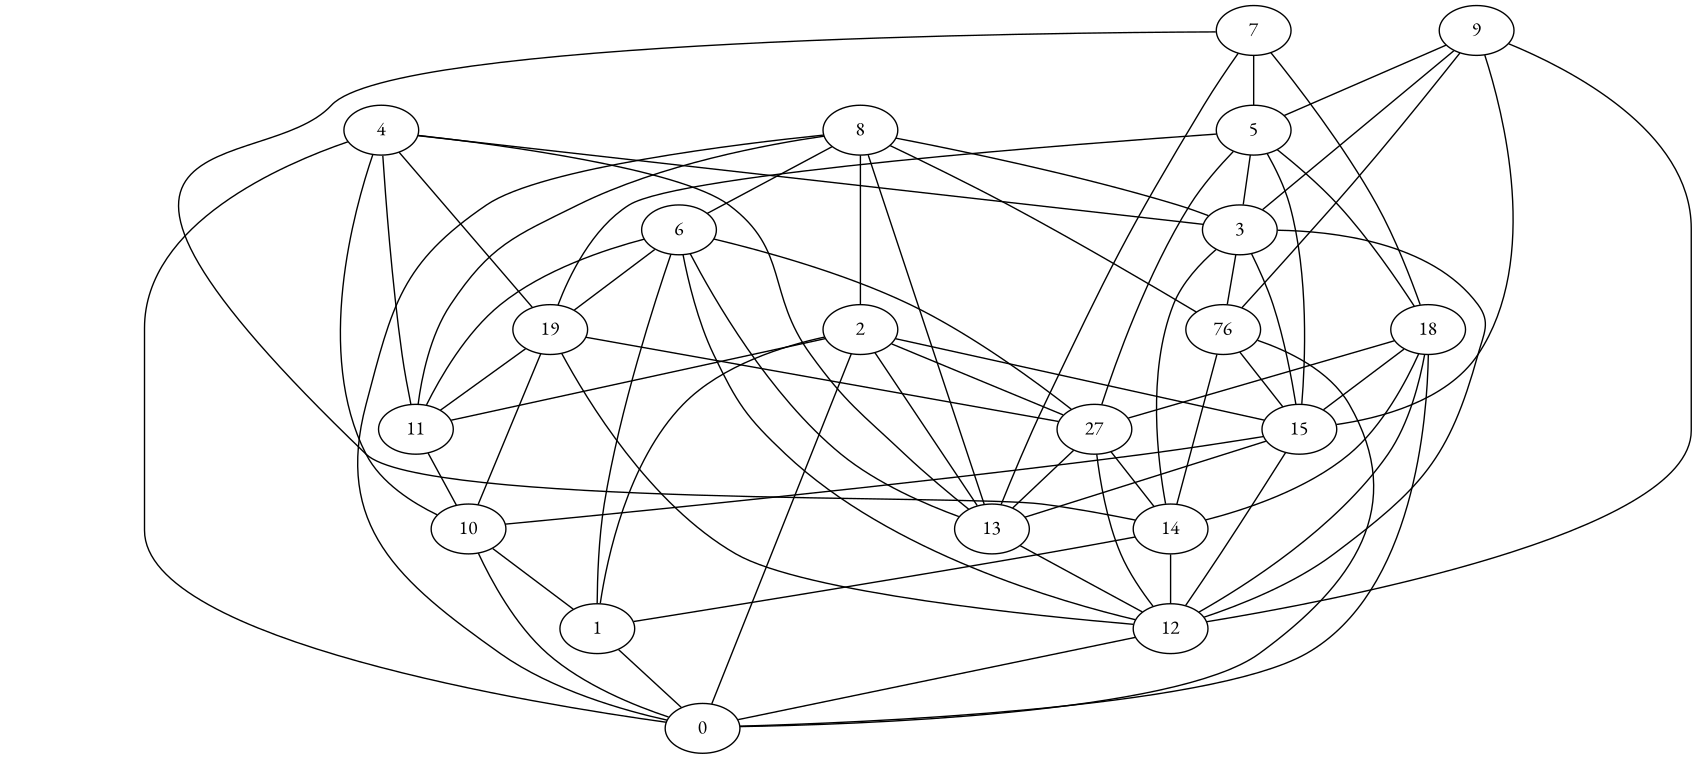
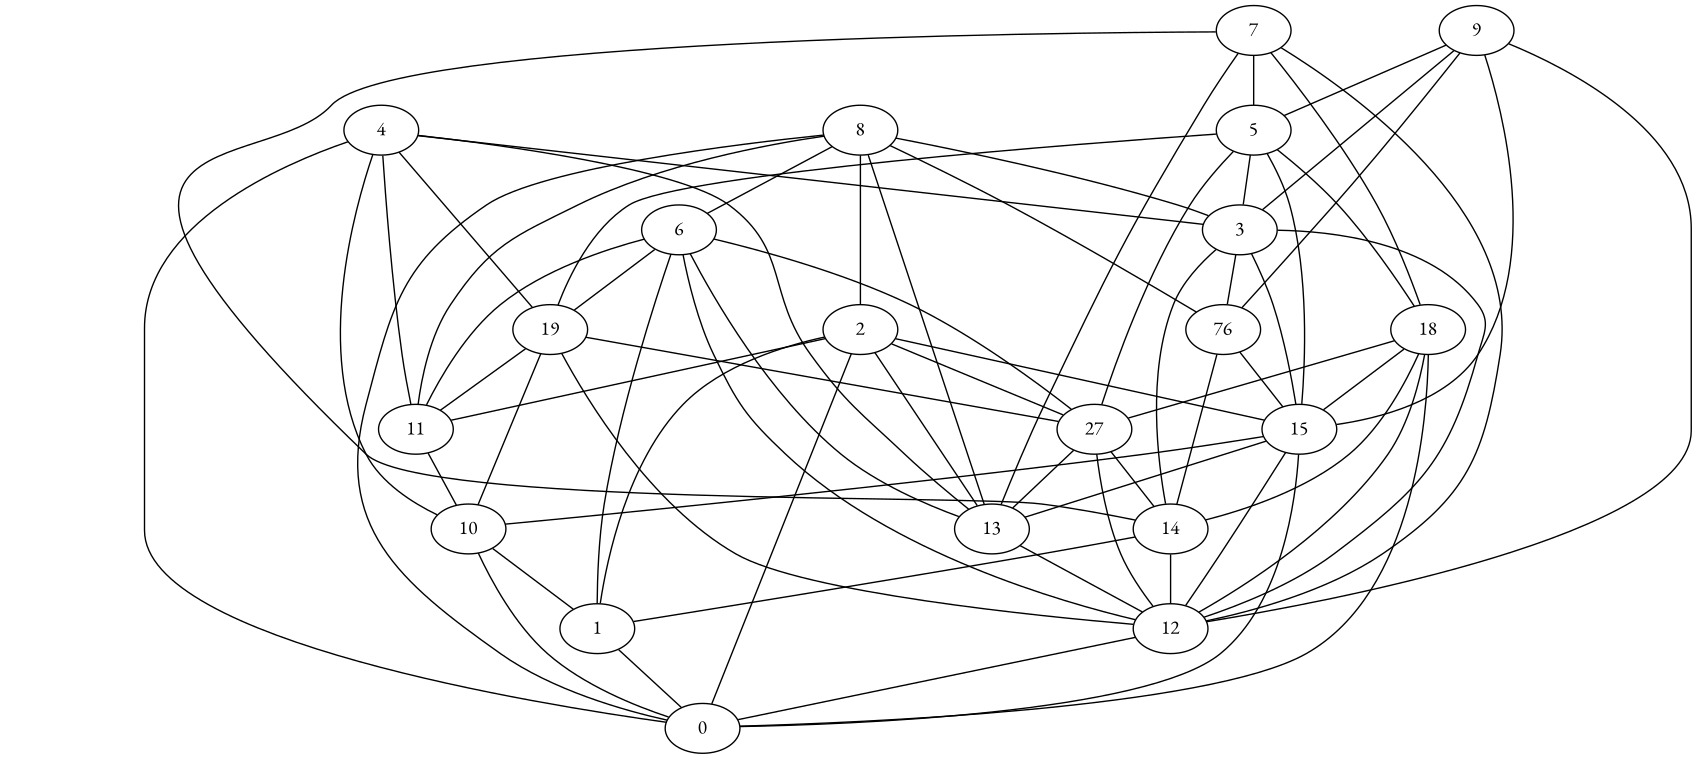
none -> (1497, 371)
(1228, 669) -> (1145, 685)
